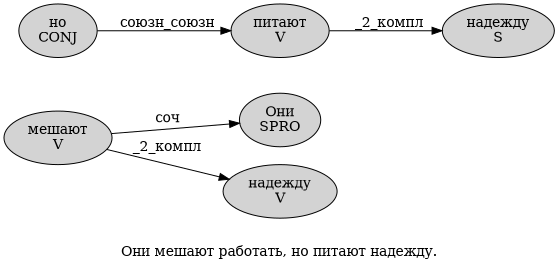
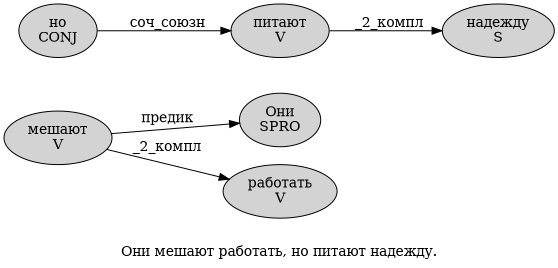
(168, 23) -> (168, 23)
(168, 119) -> (168, 119)
(280, 191) -> (280, 191)
